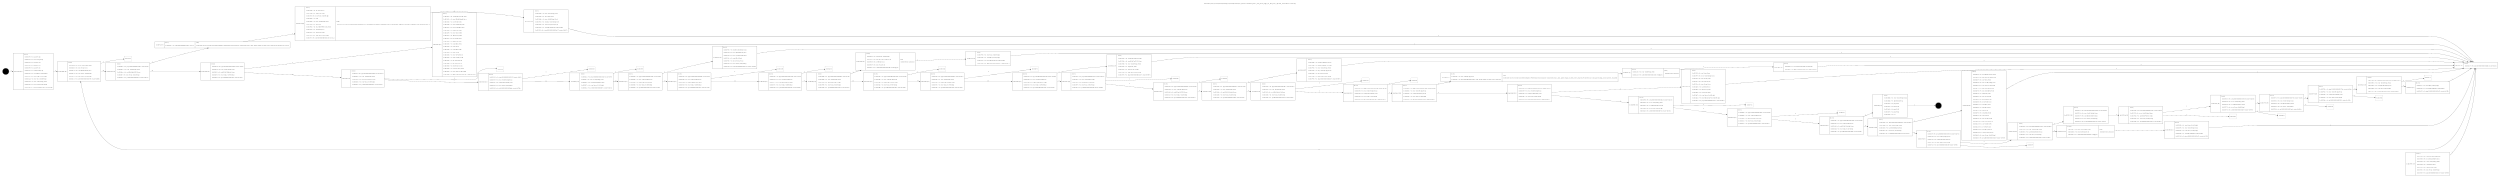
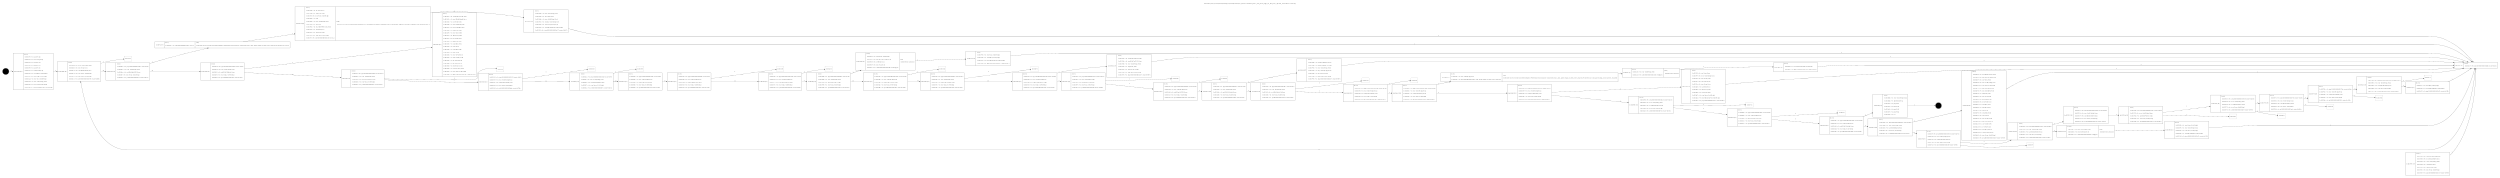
(735, 57) -> none
